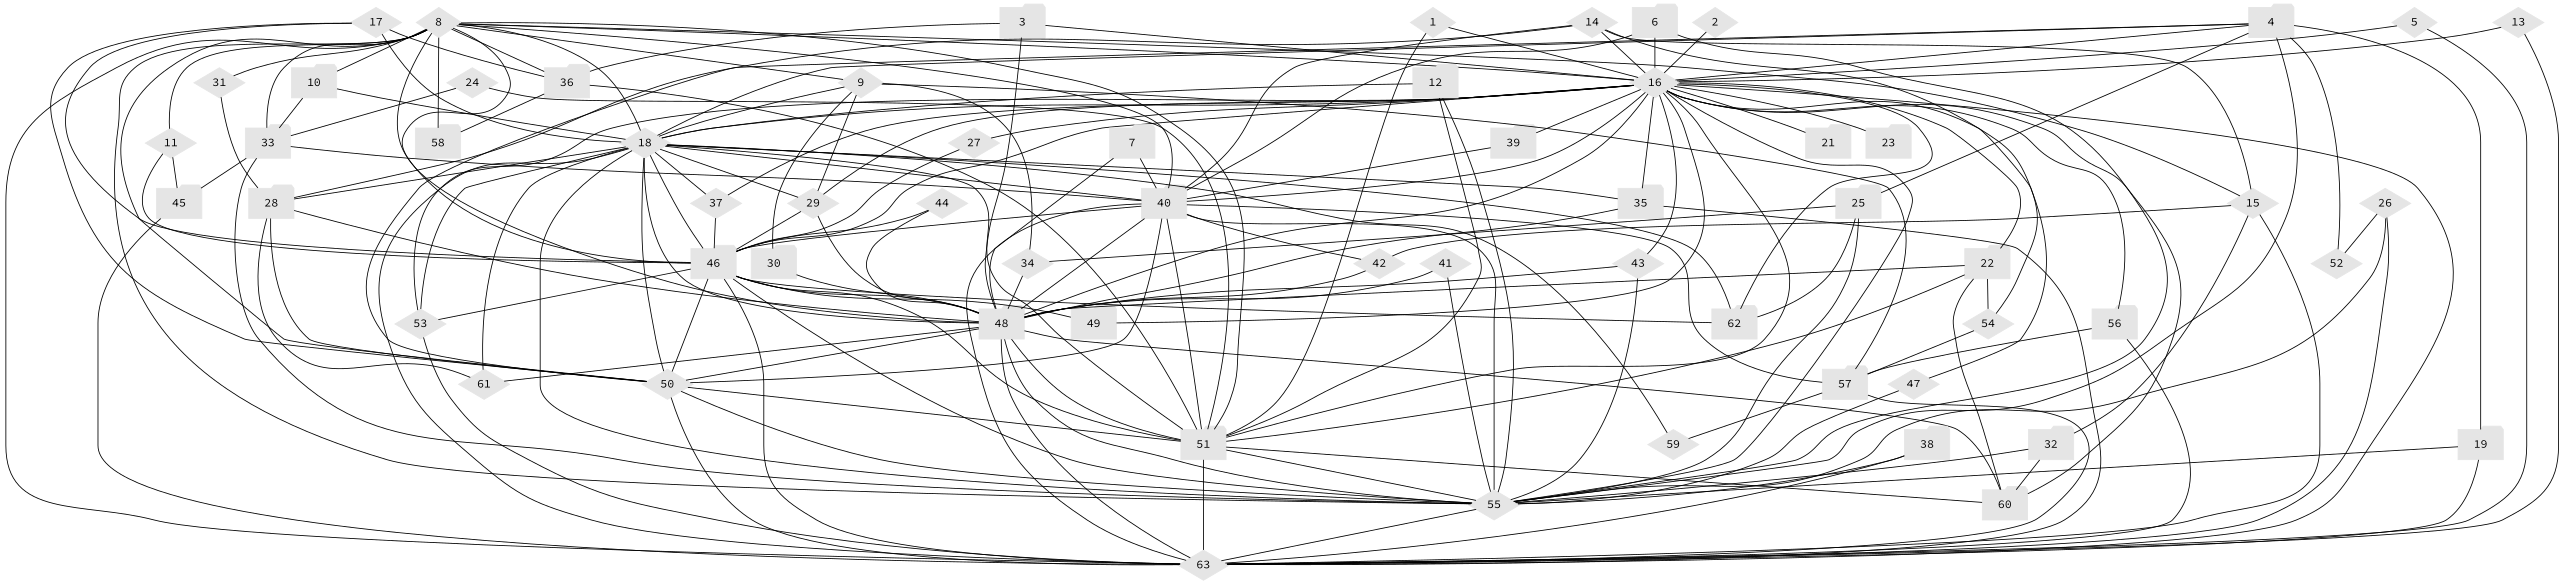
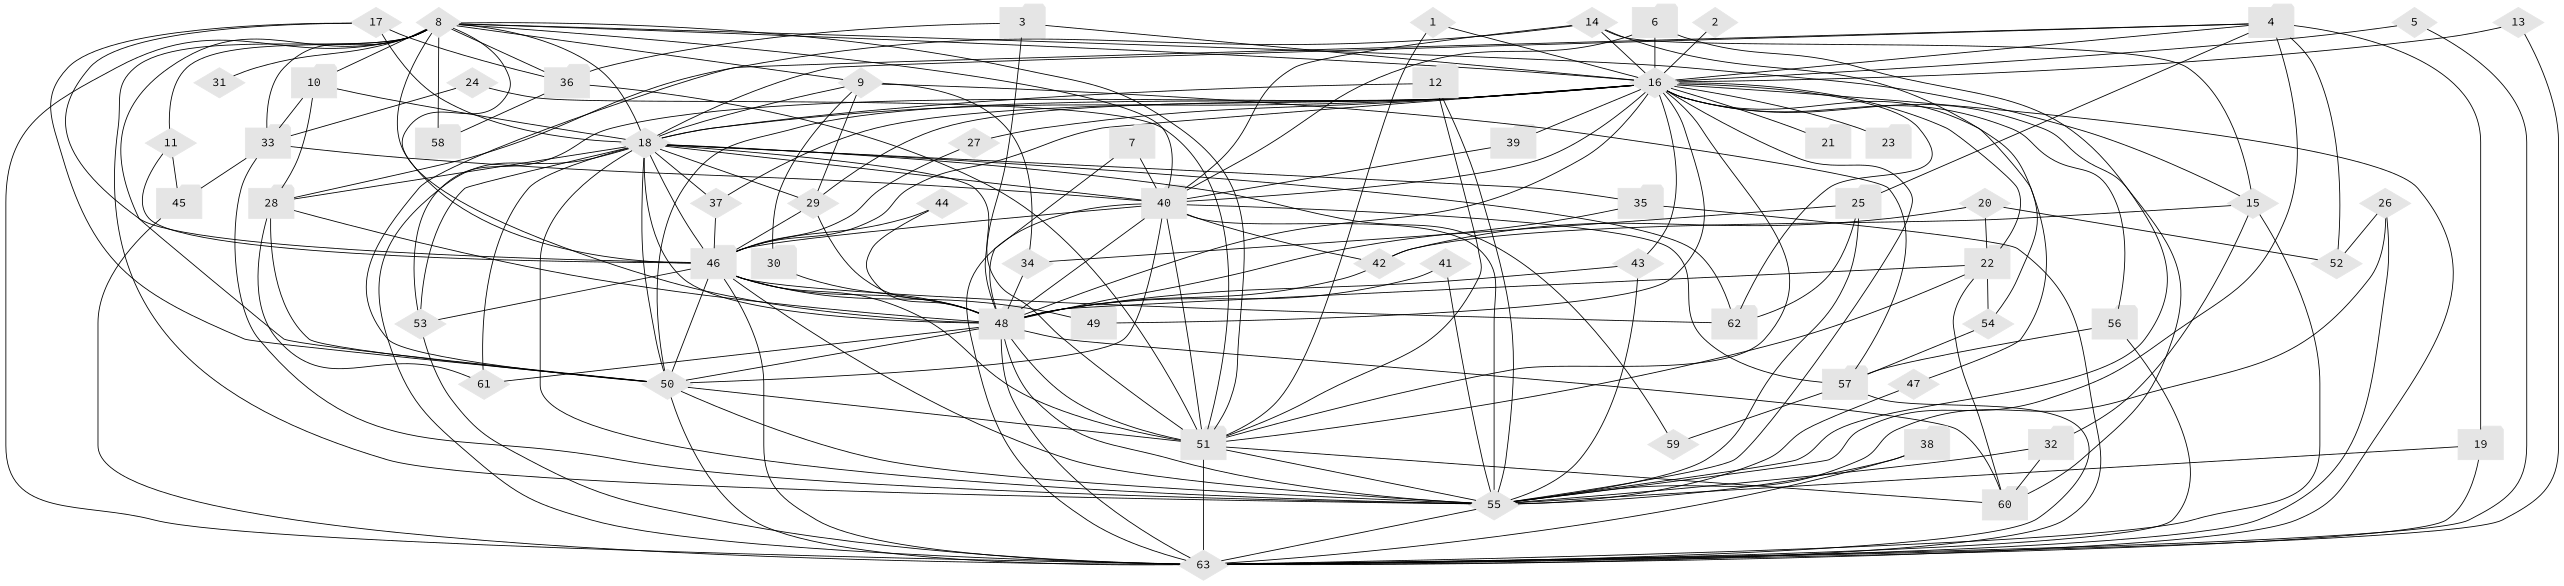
(1649, 136) -> (795, 128)
(233, 145) -> (303, 143)
none -> (1985, 203)
